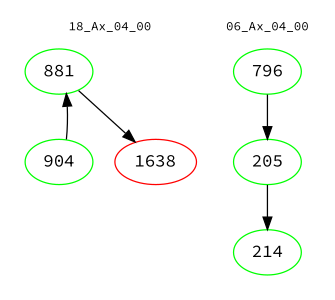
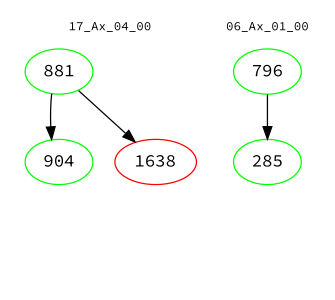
(110, 27) -> (110, 27)
(268, 27) -> (268, 27)
(67, 123) -> (51, 110)
(267, 162) -> (267, 162)
(267, 252) -> none
